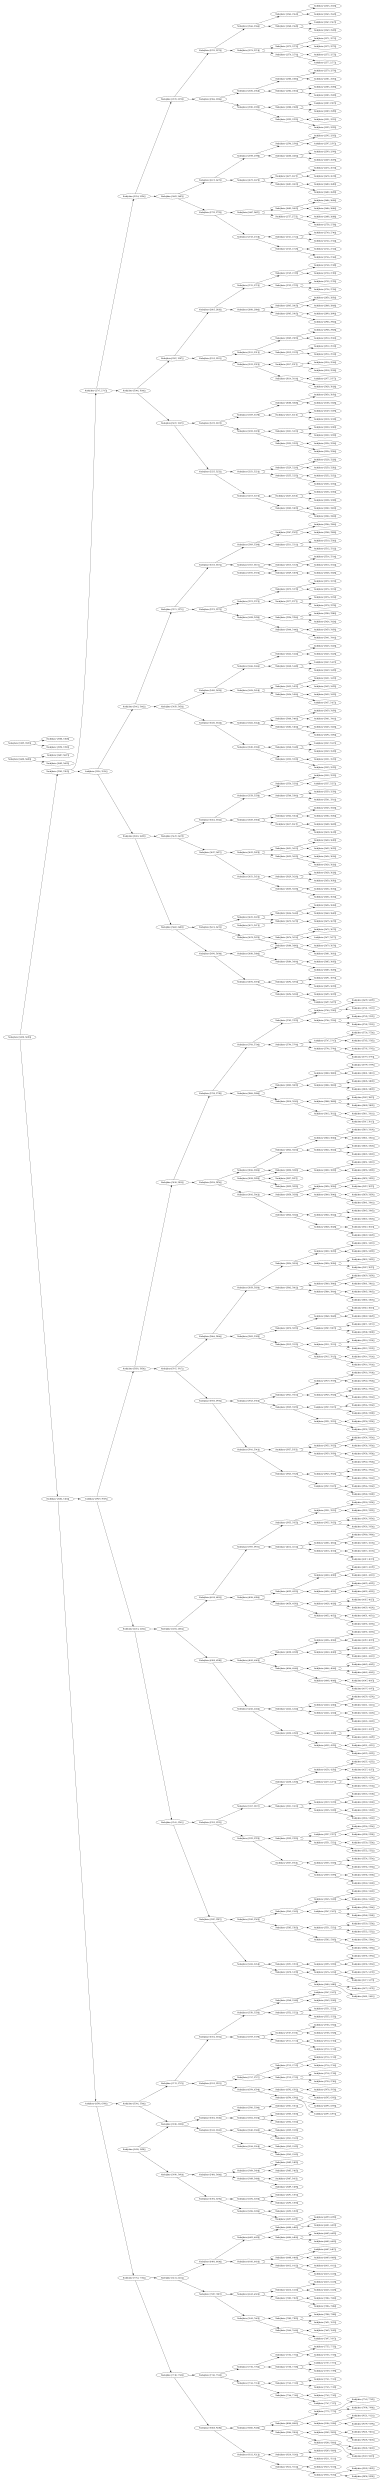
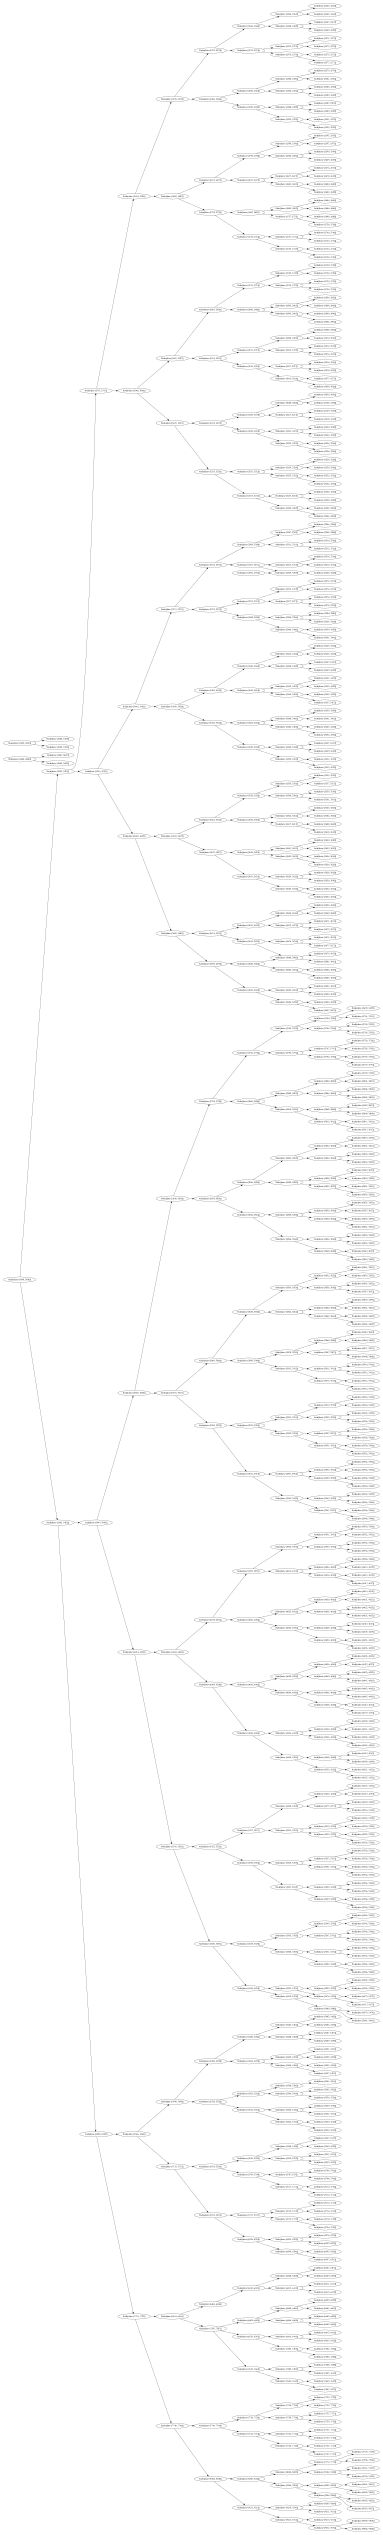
(267, 923) -> (305, 923)
(267, 1175) -> (305, 1181)
(153, 2114) -> (153, 2119)
(229, 2250) -> (229, 2325)
